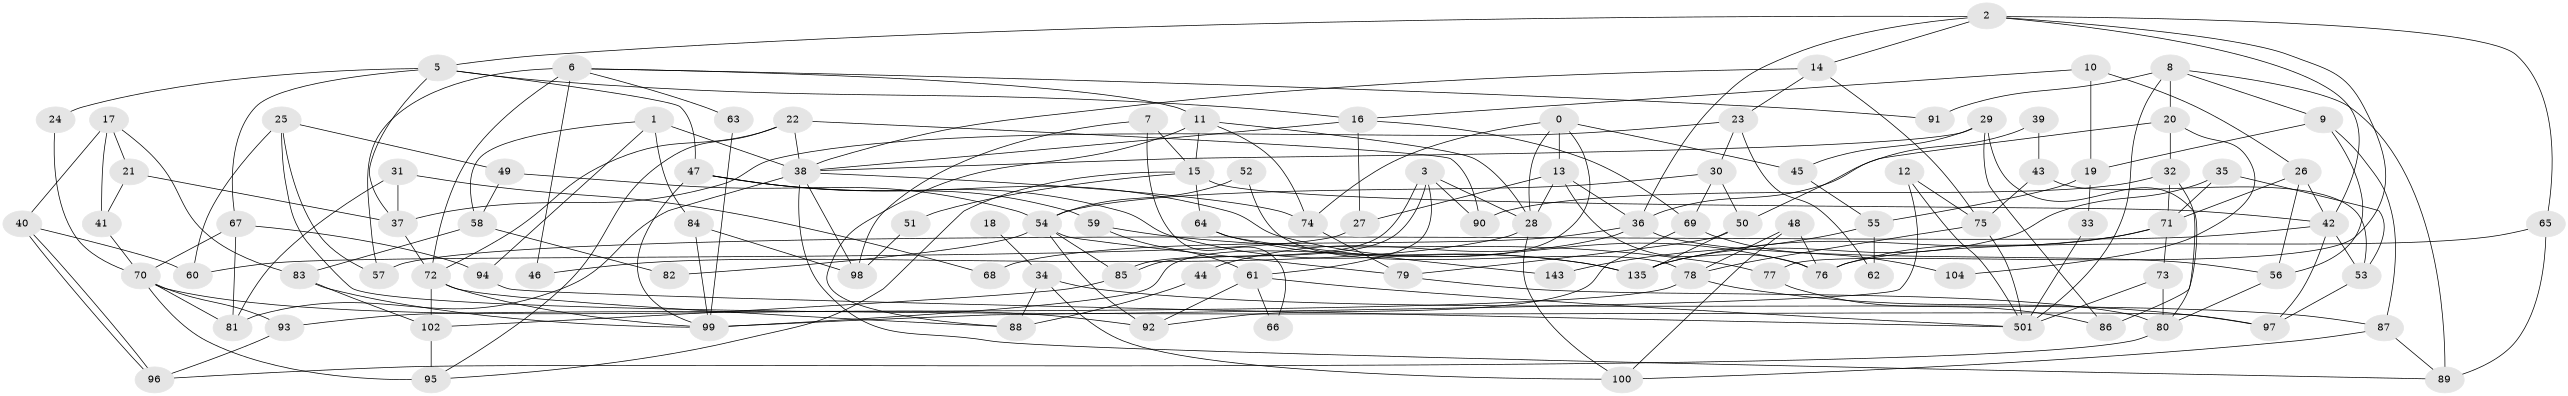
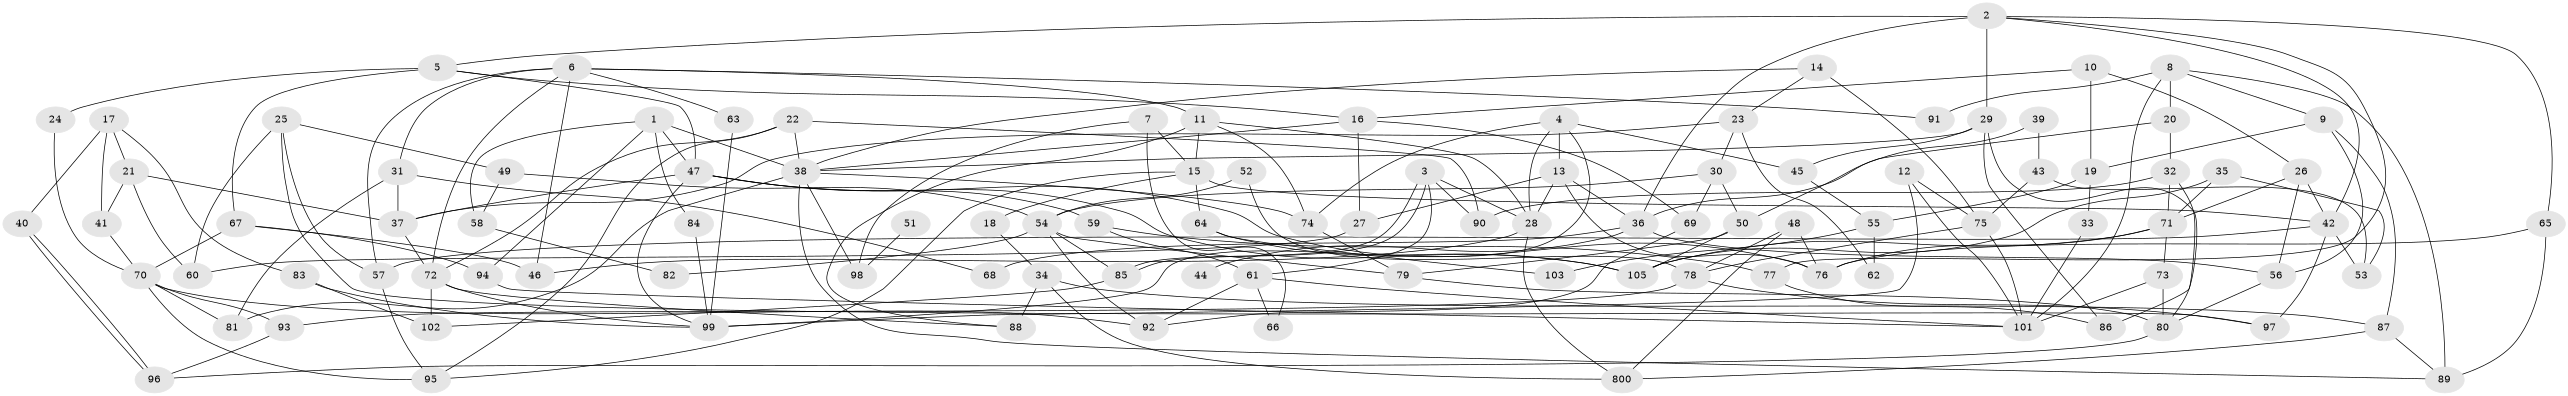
(1902, 42) -> (1987, 68)
none -> (459, 88)
(1559, 120) -> (1559, 120)
(379, 141) -> (532, 197)
none -> (676, 149)
(1087, 183) -> (1081, 193)
(110, 246) -> (153, 228)
(776, 250) -> none
(385, 251) -> none
(234, 276) -> (402, 244)
(1555, 276) -> (1555, 276)
(1637, 276) -> (1637, 276)
(1955, 276) -> none
(2316, 302) -> none
(1122, 303) -> none
(2024, 328) -> (2024, 328)
(431, 354) -> (399, 331)
(1622, 380) -> (1622, 380)
